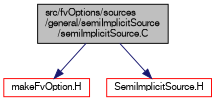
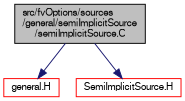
(47, 88) -> (31, 88)
